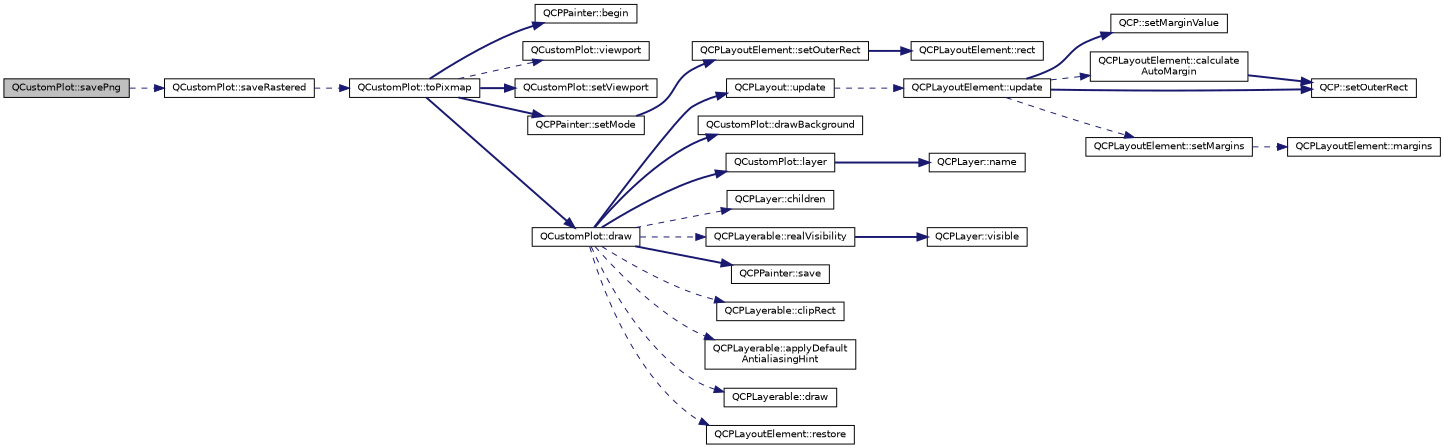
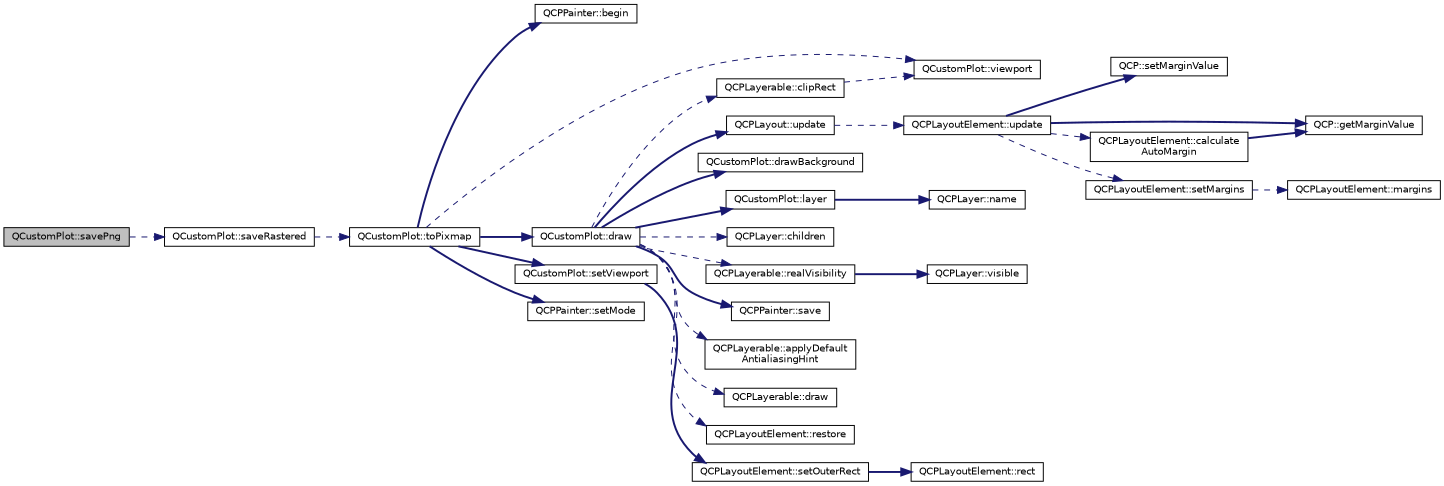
none -> (874, 79)
(1364, 88) -> (1364, 125)
(672, 92) -> (672, 397)
